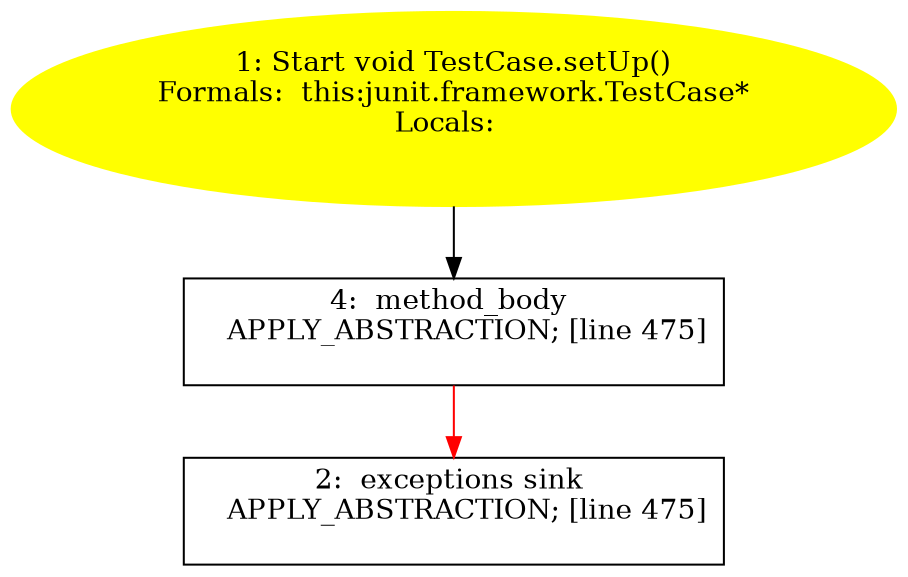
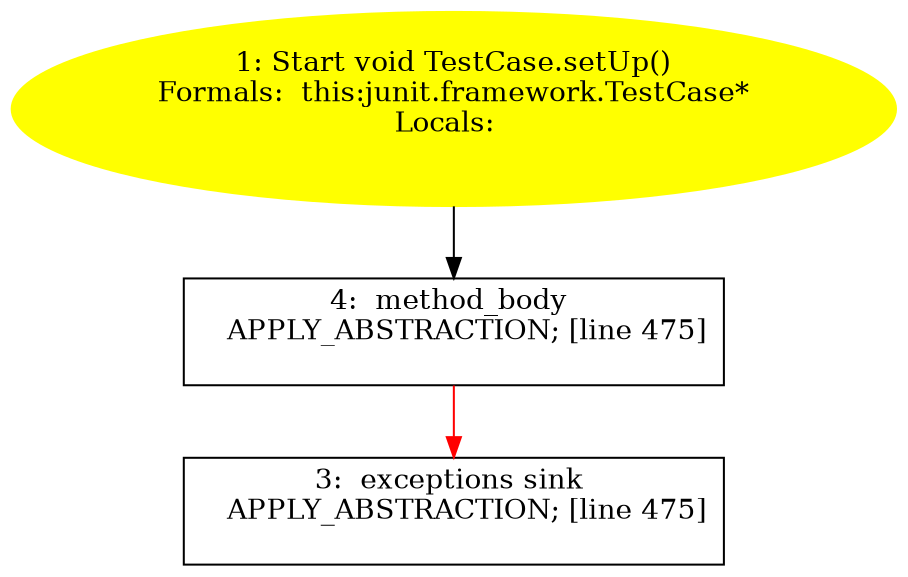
(454, 511) -> (454, 511)
